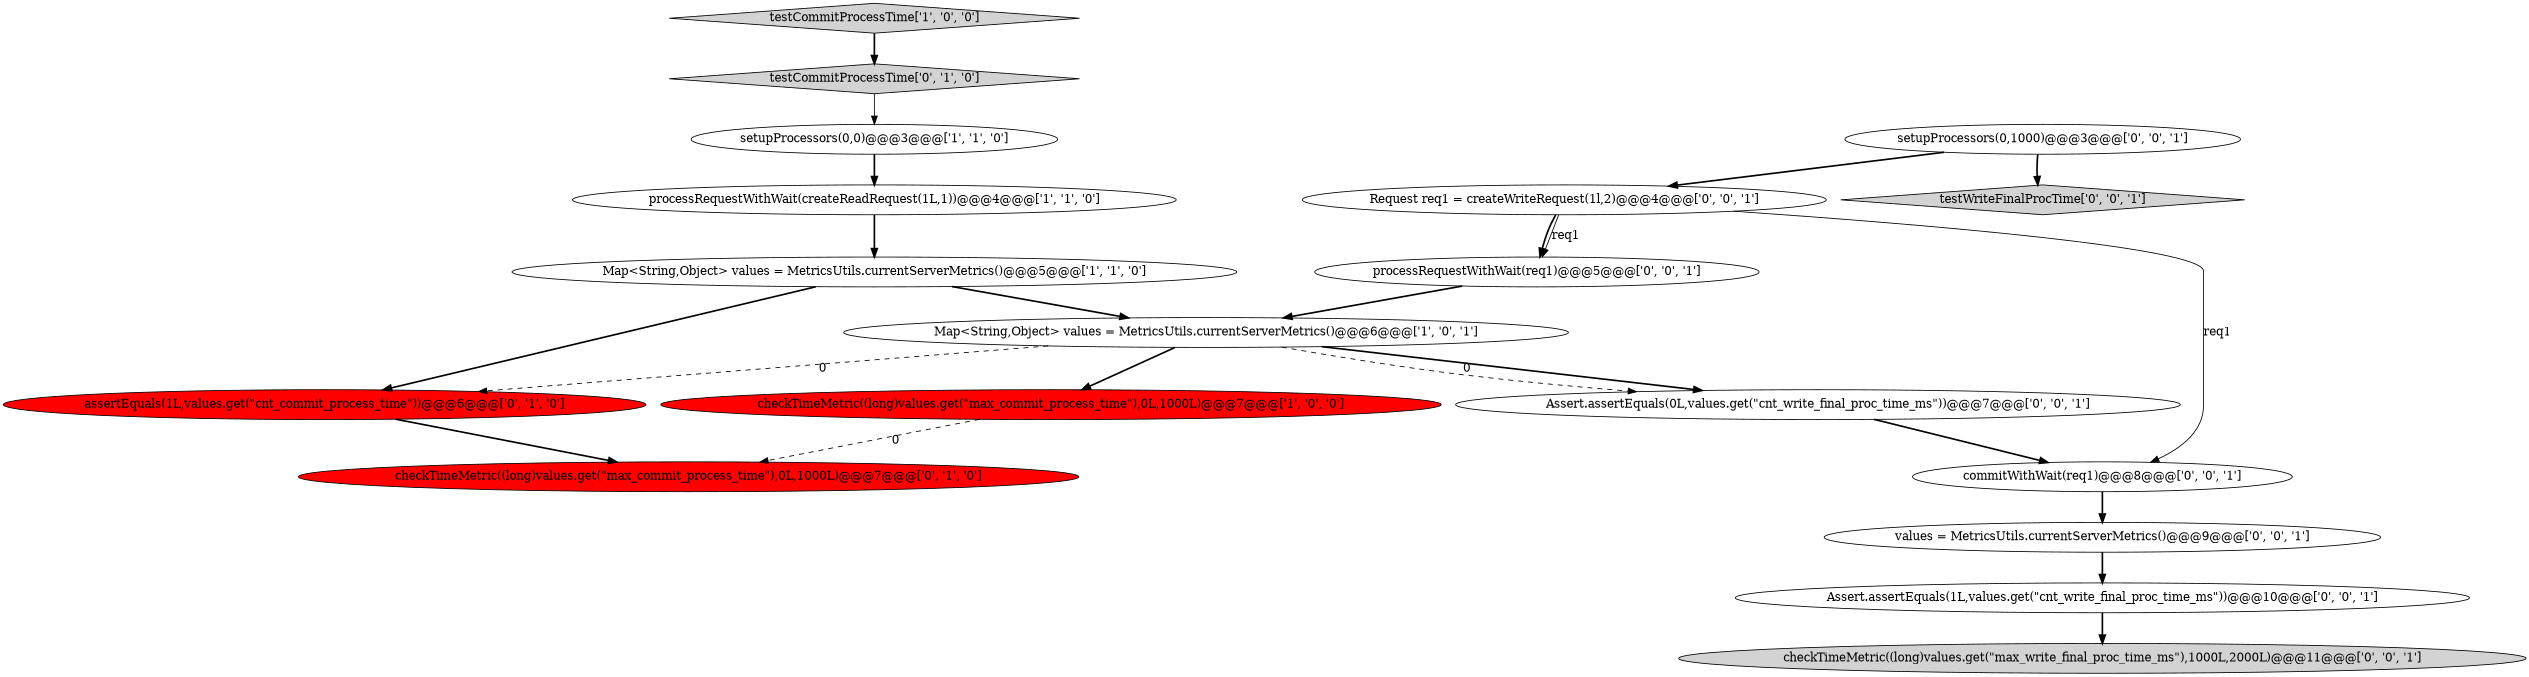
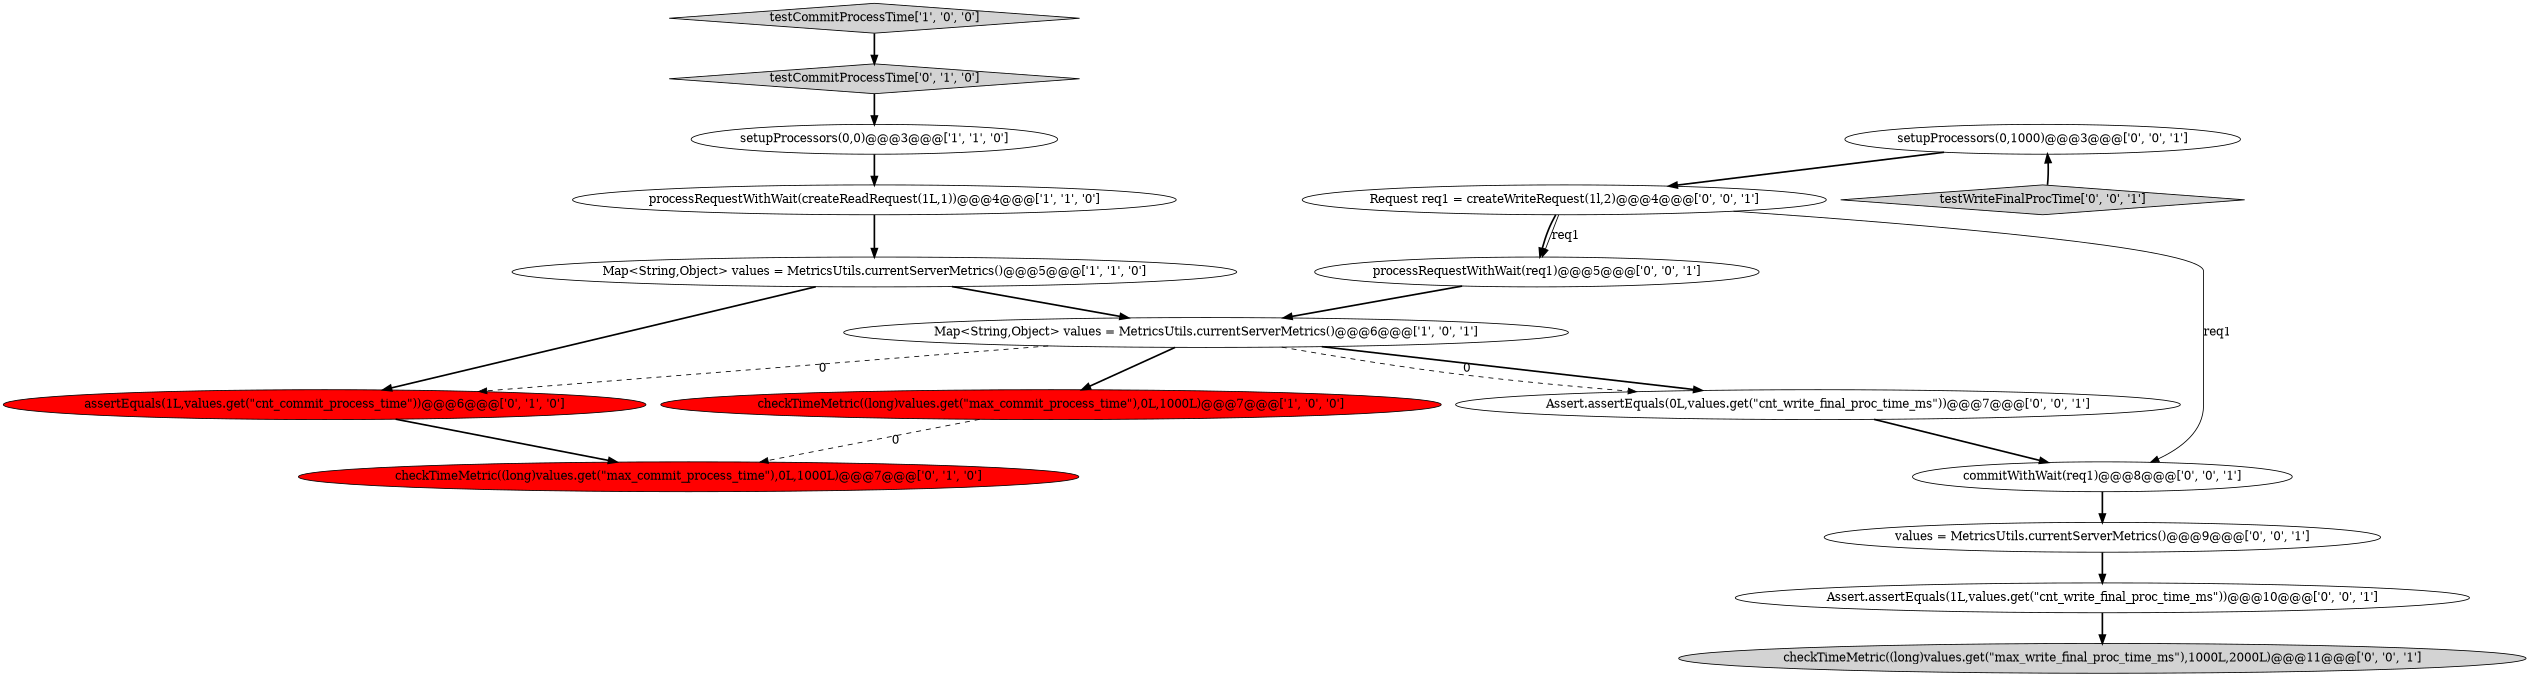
(874, 105) -> (874, 105)
(2037, 165) -> (2048, 174)
